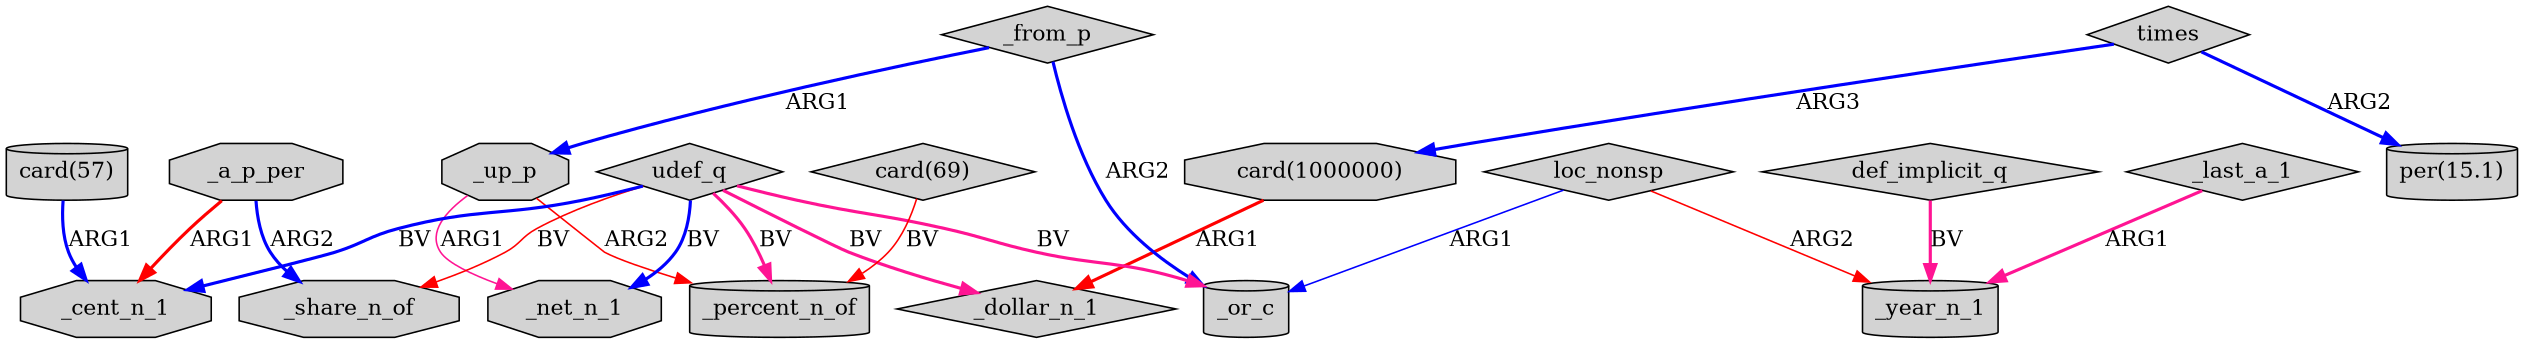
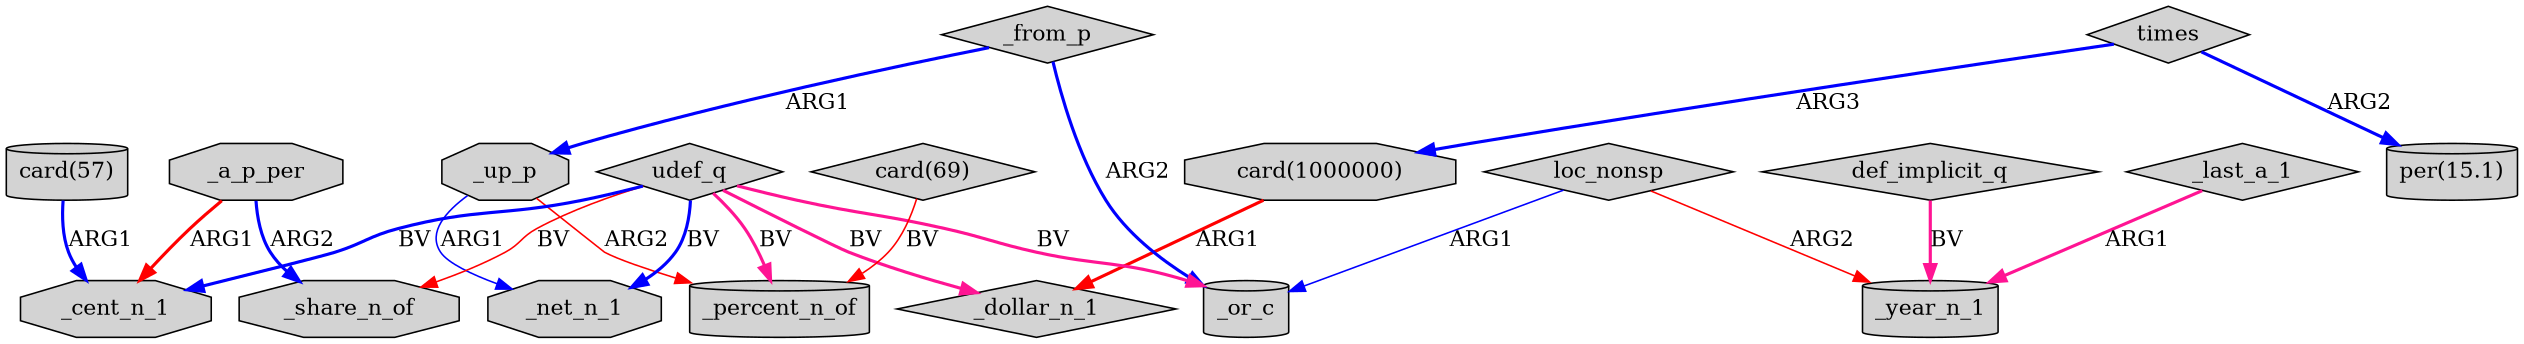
(440, 250) -> (440, 250)
